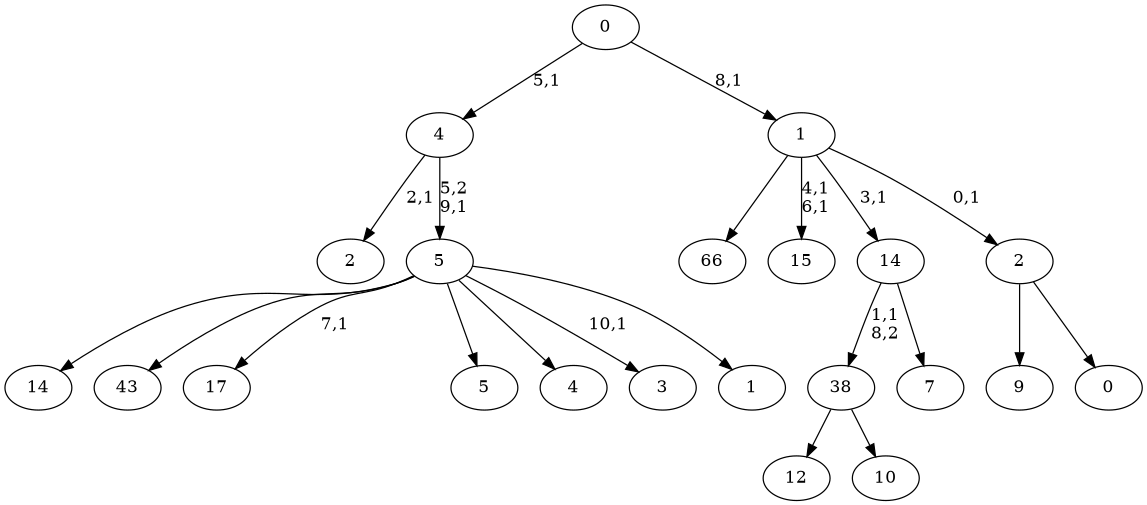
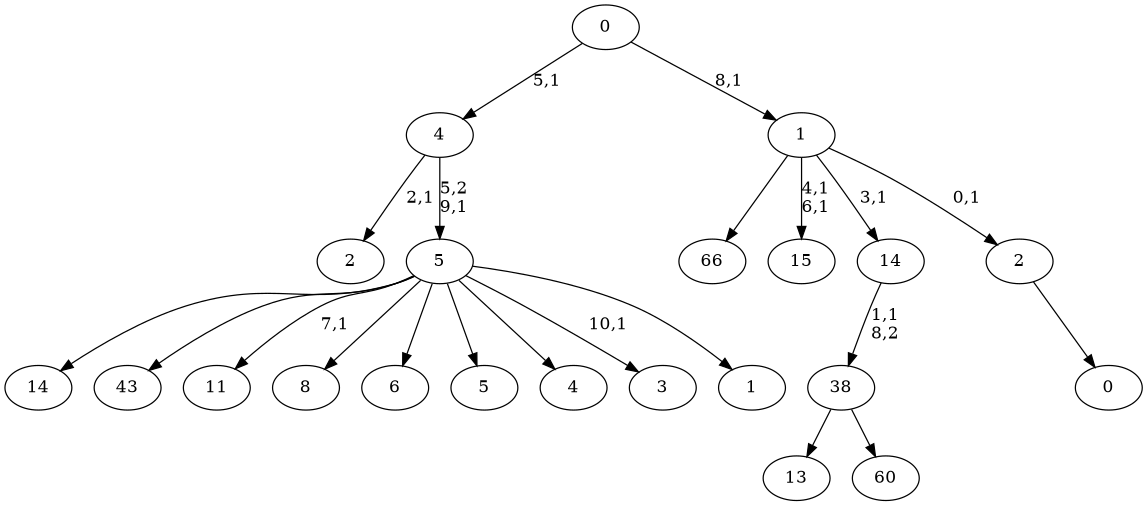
(217, 388) -> (217, 388)
none -> (306, 388)
none -> (395, 388)
(930, 388) -> none
(1020, 388) -> none
(797, 478) -> (797, 478)
(886, 478) -> (886, 478)
